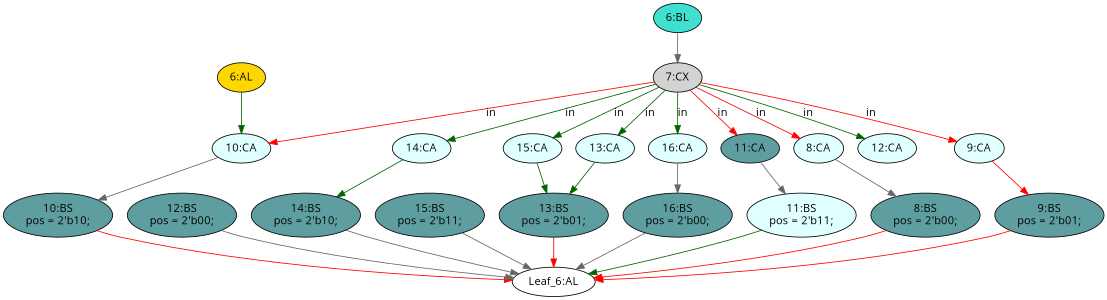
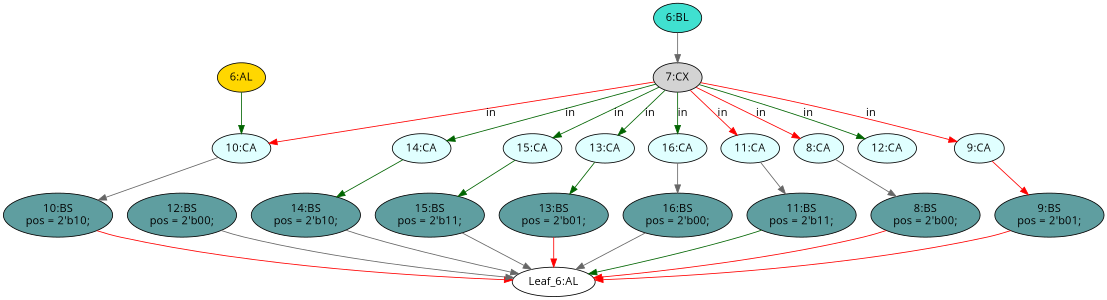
(750, 148) -> (750, 148)
(541, 174) -> (490, 176)
(802, 215) -> (802, 215)
